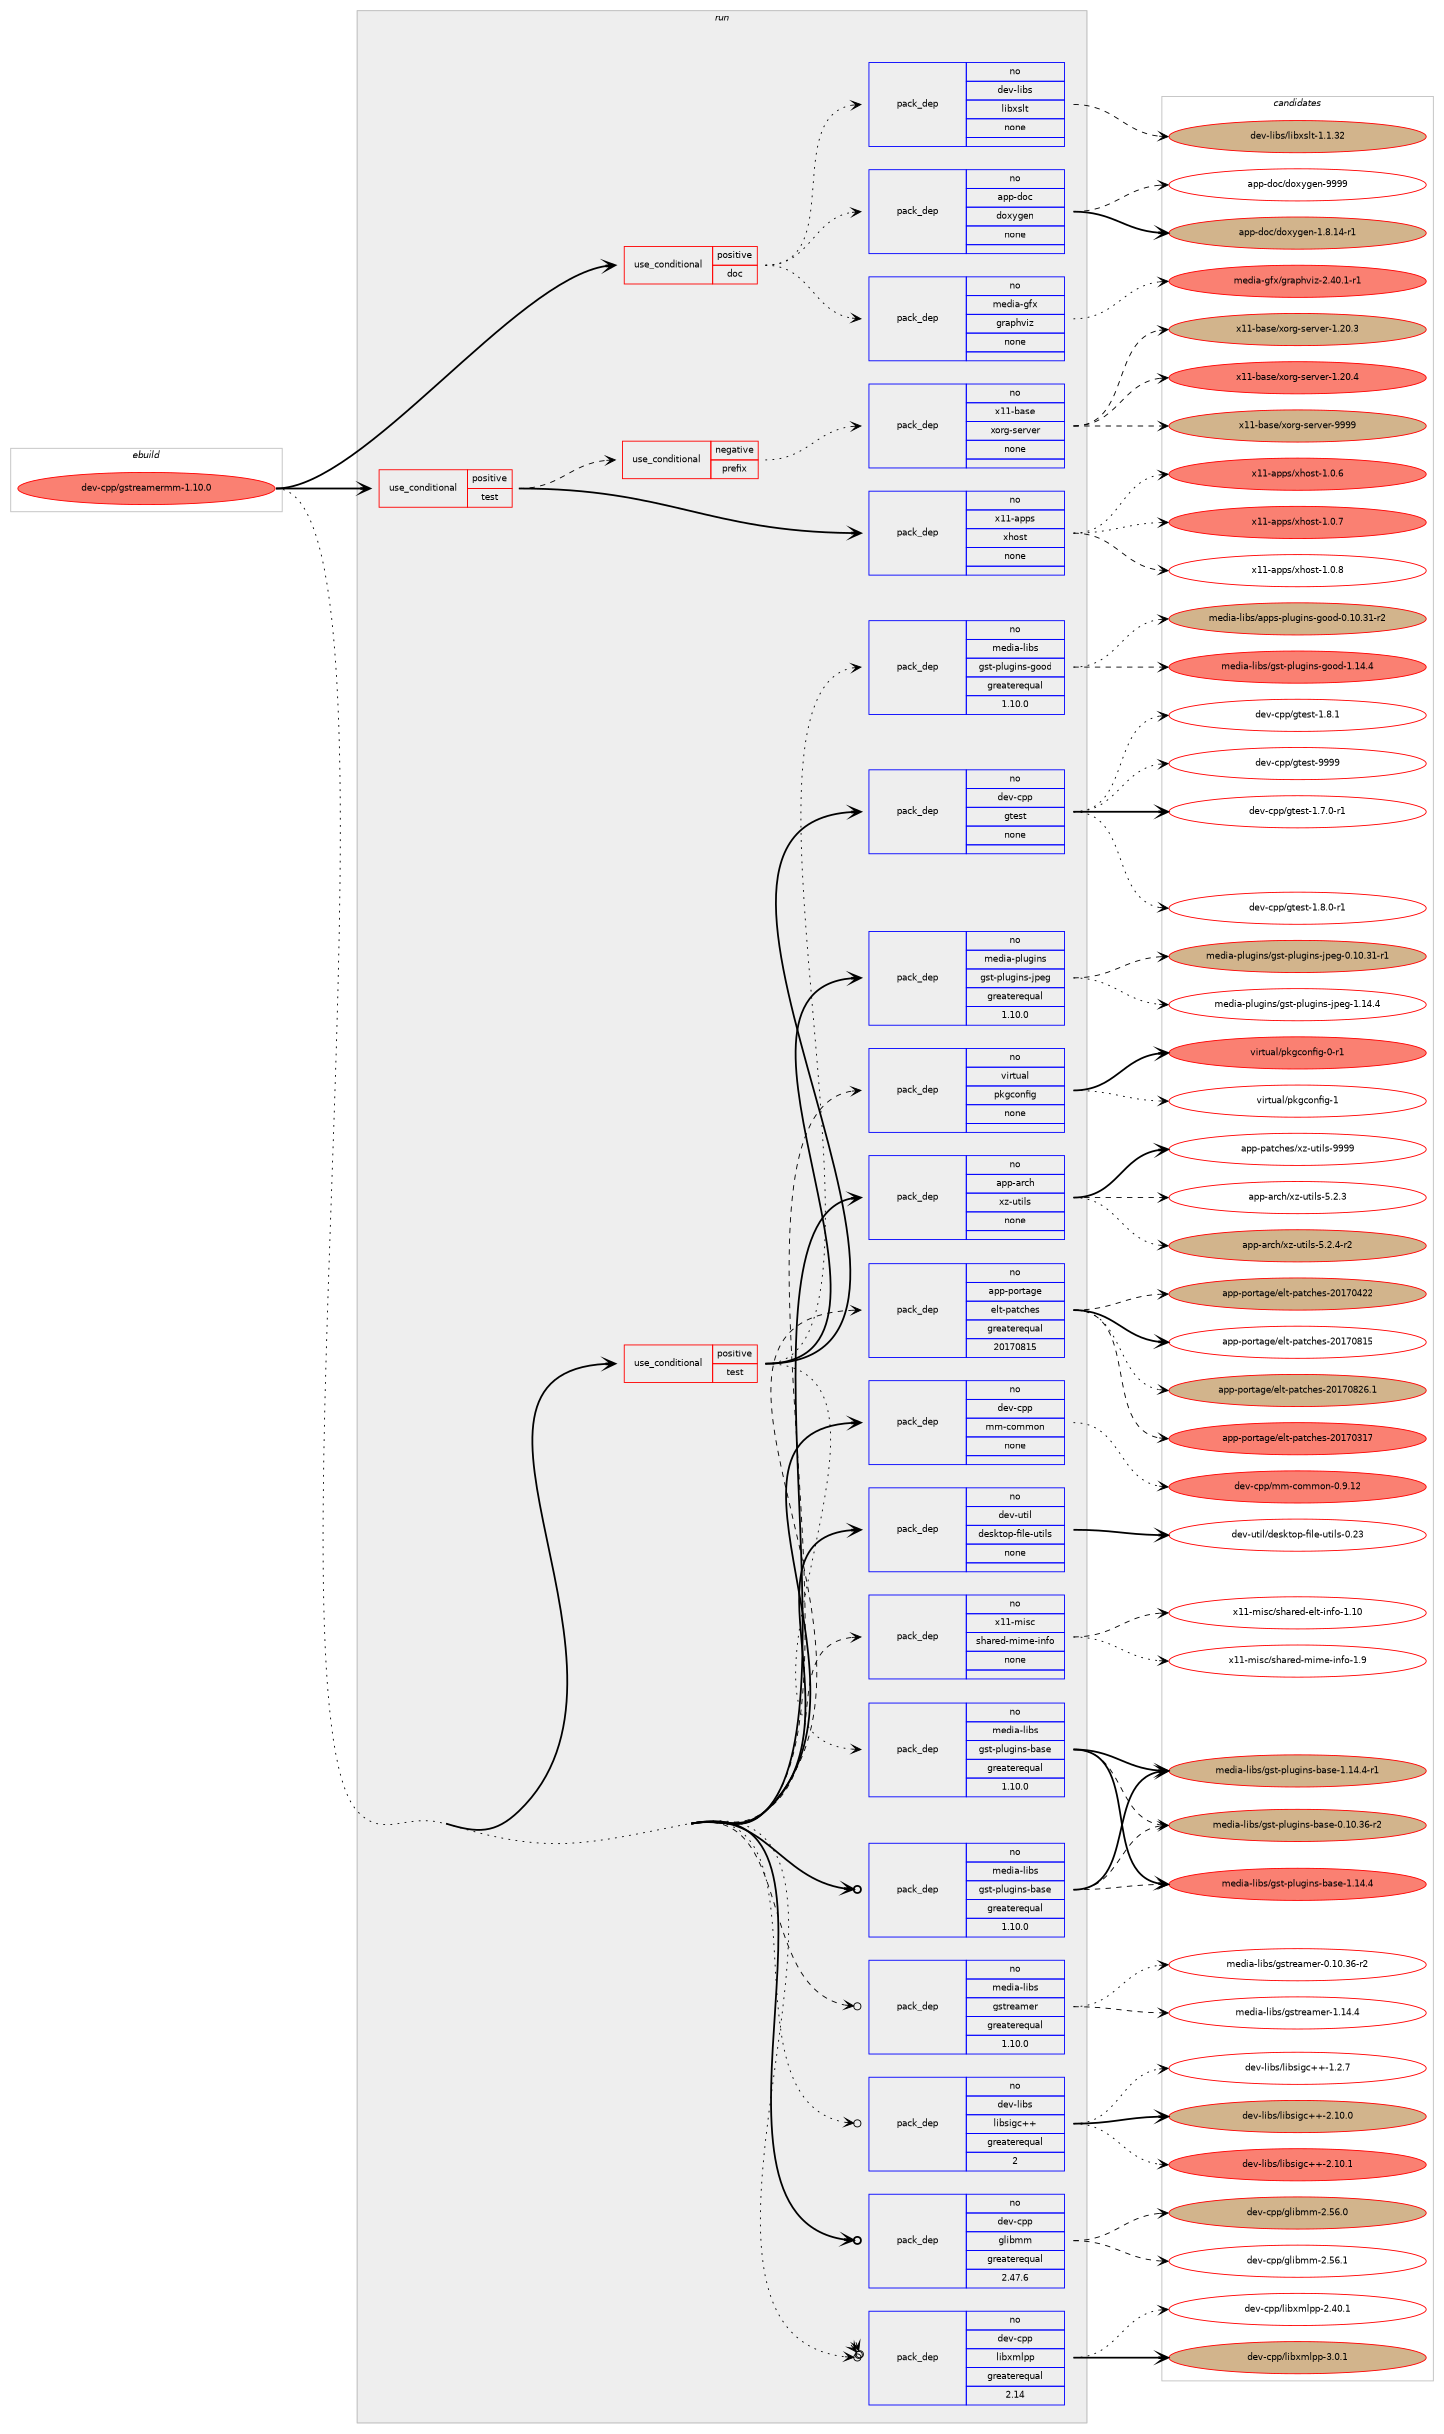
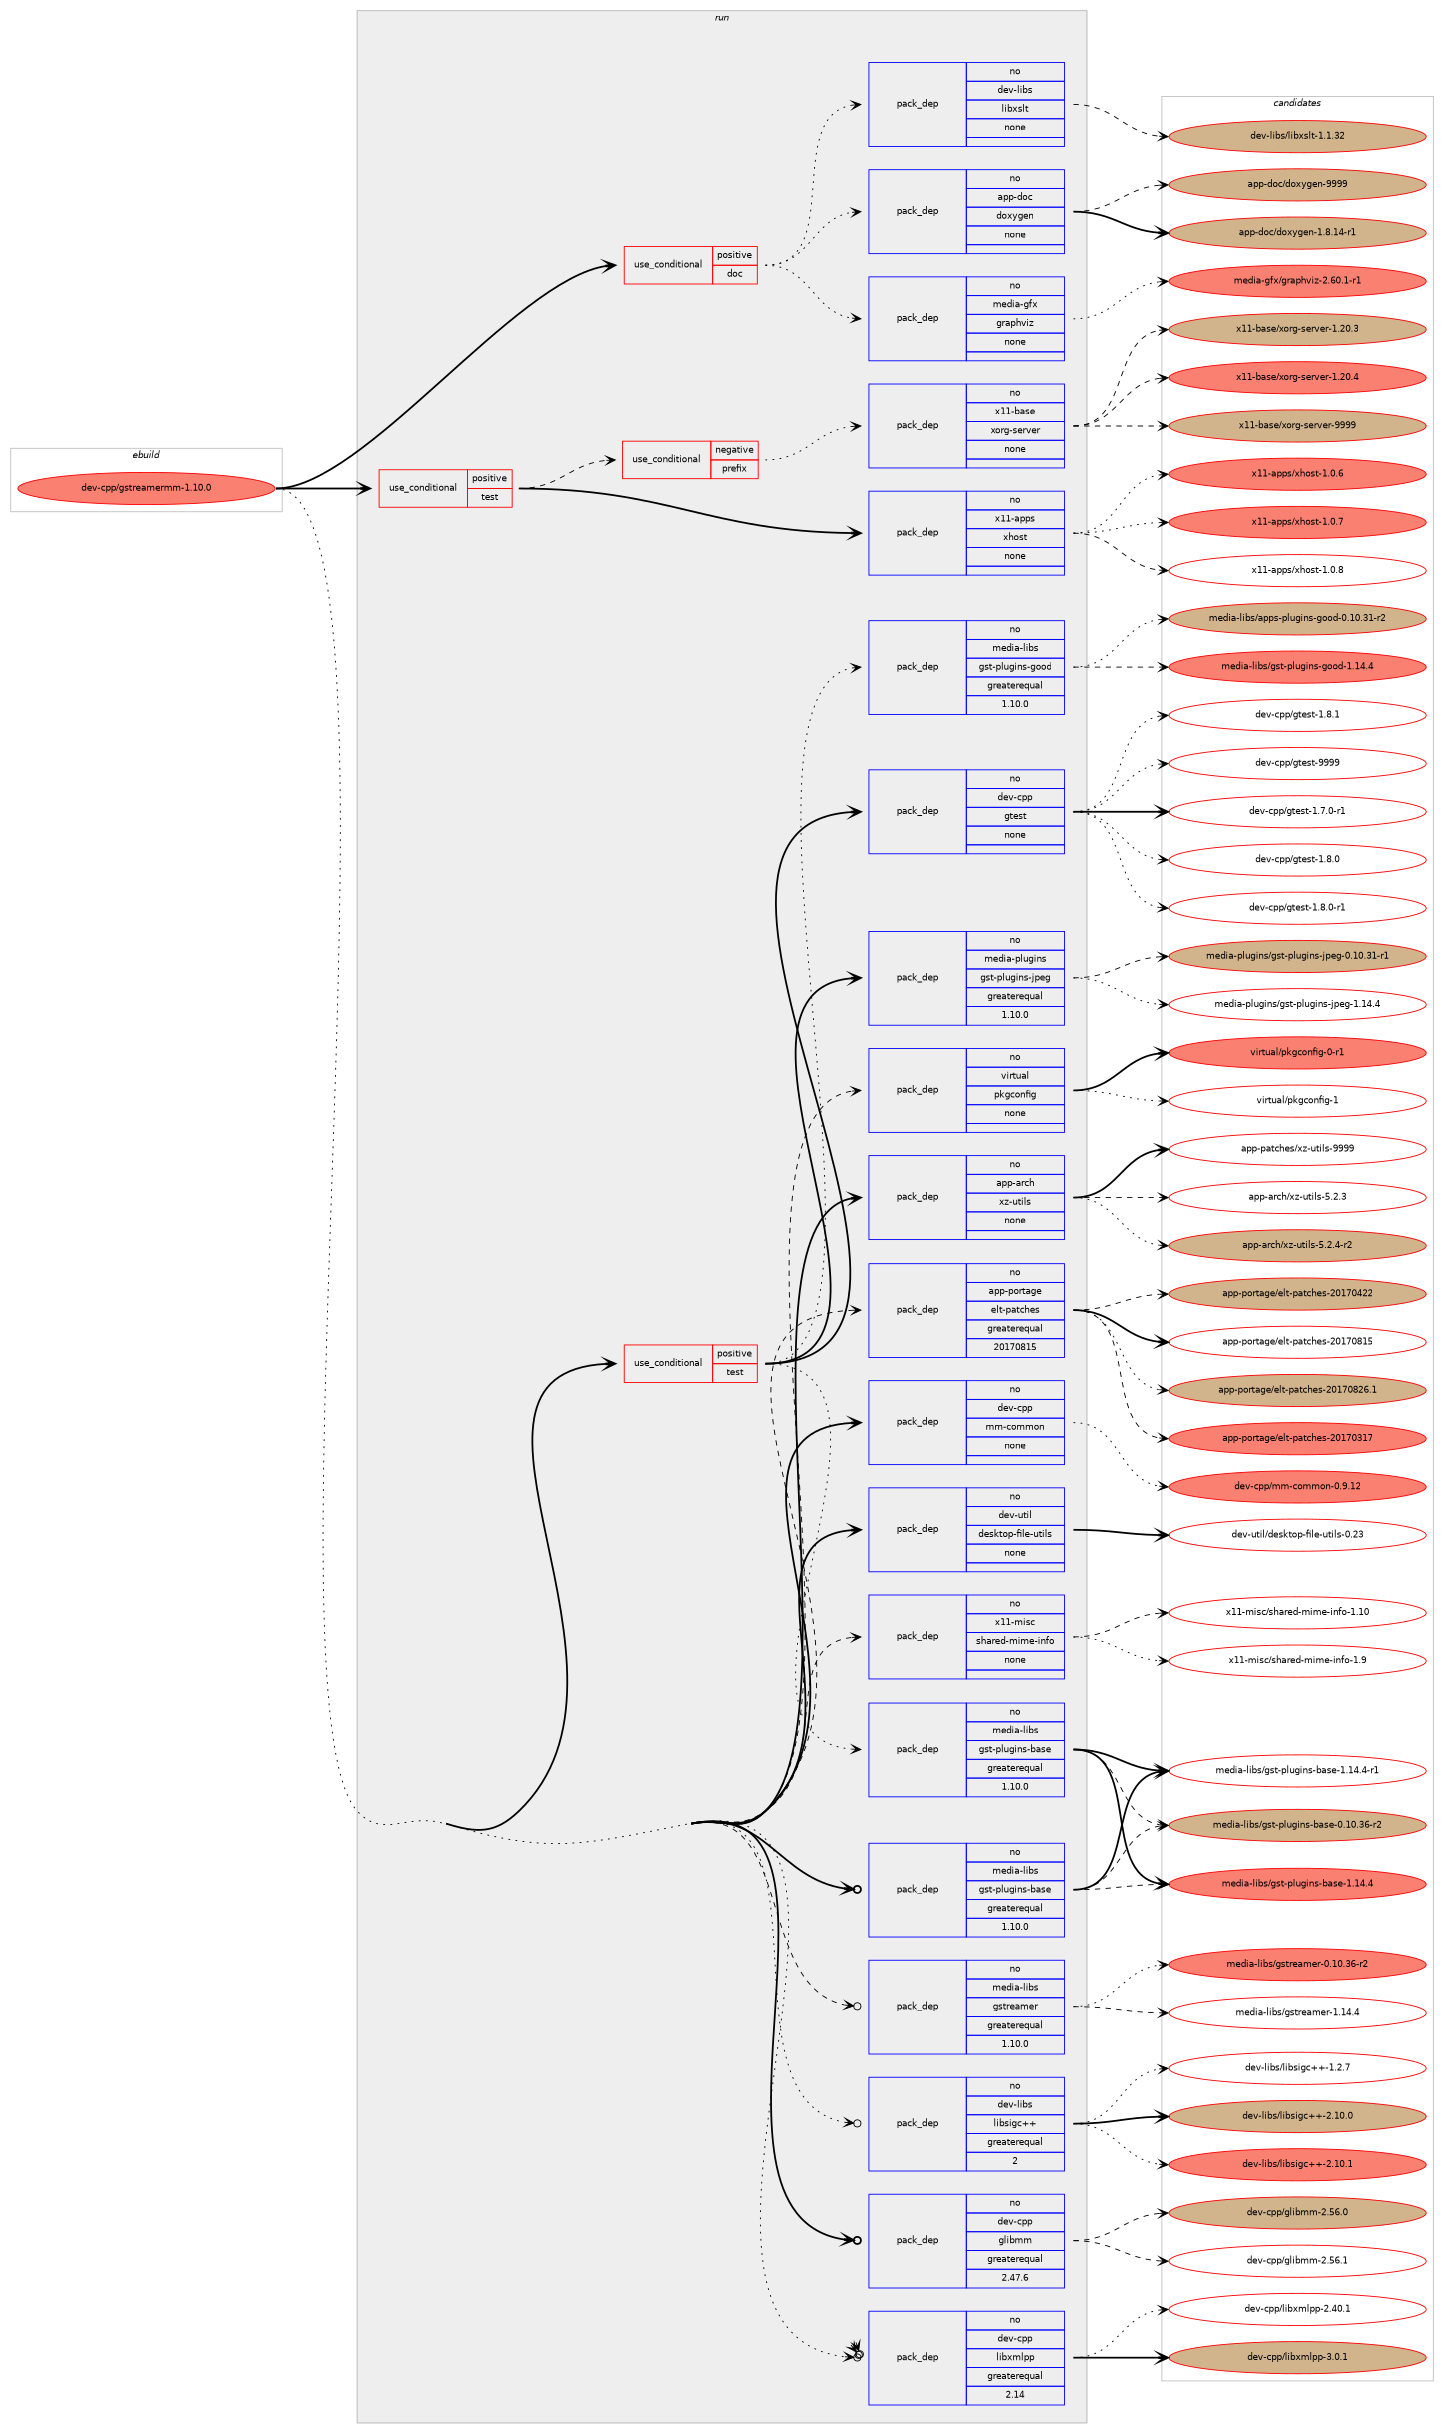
(1298, 185) -> (1298, 185)
(1298, 281) -> (1298, 281)
none -> (1298, 860)
(1298, 1613) -> (1298, 1613)
(1298, 1771) -> (1298, 1771)
(1298, 1965) -> (1298, 1965)
